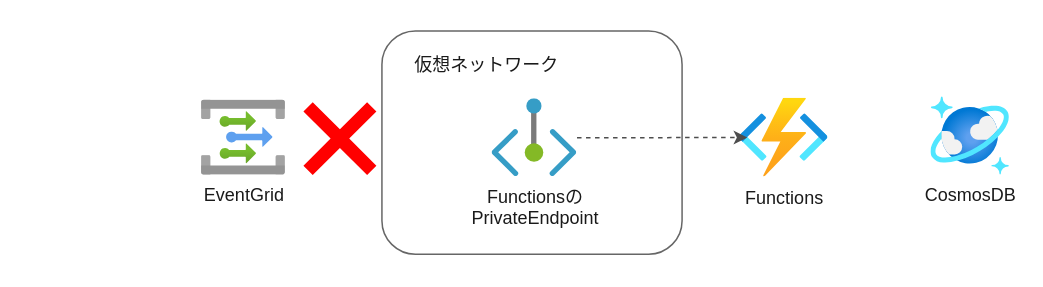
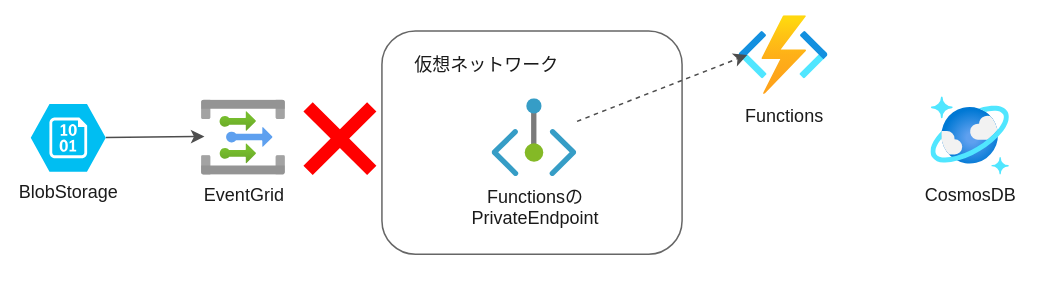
none -> (150, 137)
none -> (68, 138)
(783, 138) -> (783, 55)
